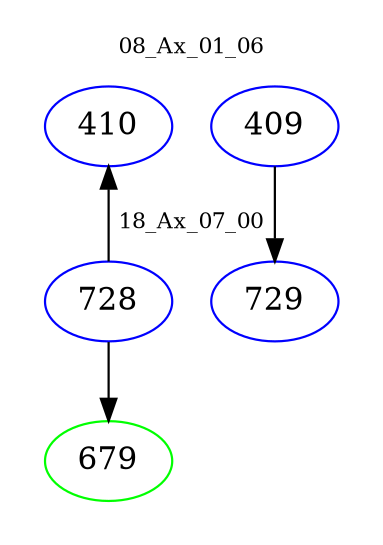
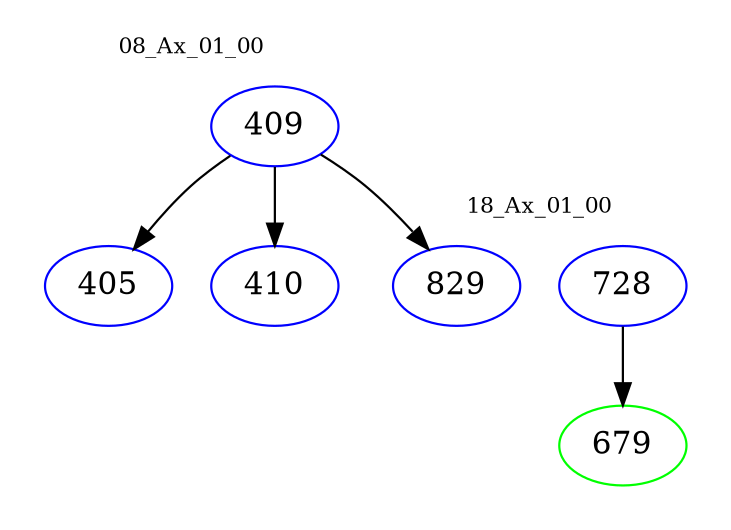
(192, 48) -> (192, 48)
(192, 223) -> (540, 207)
(109, 225) -> (275, 195)
none -> (109, 286)
(275, 301) -> (457, 286)
